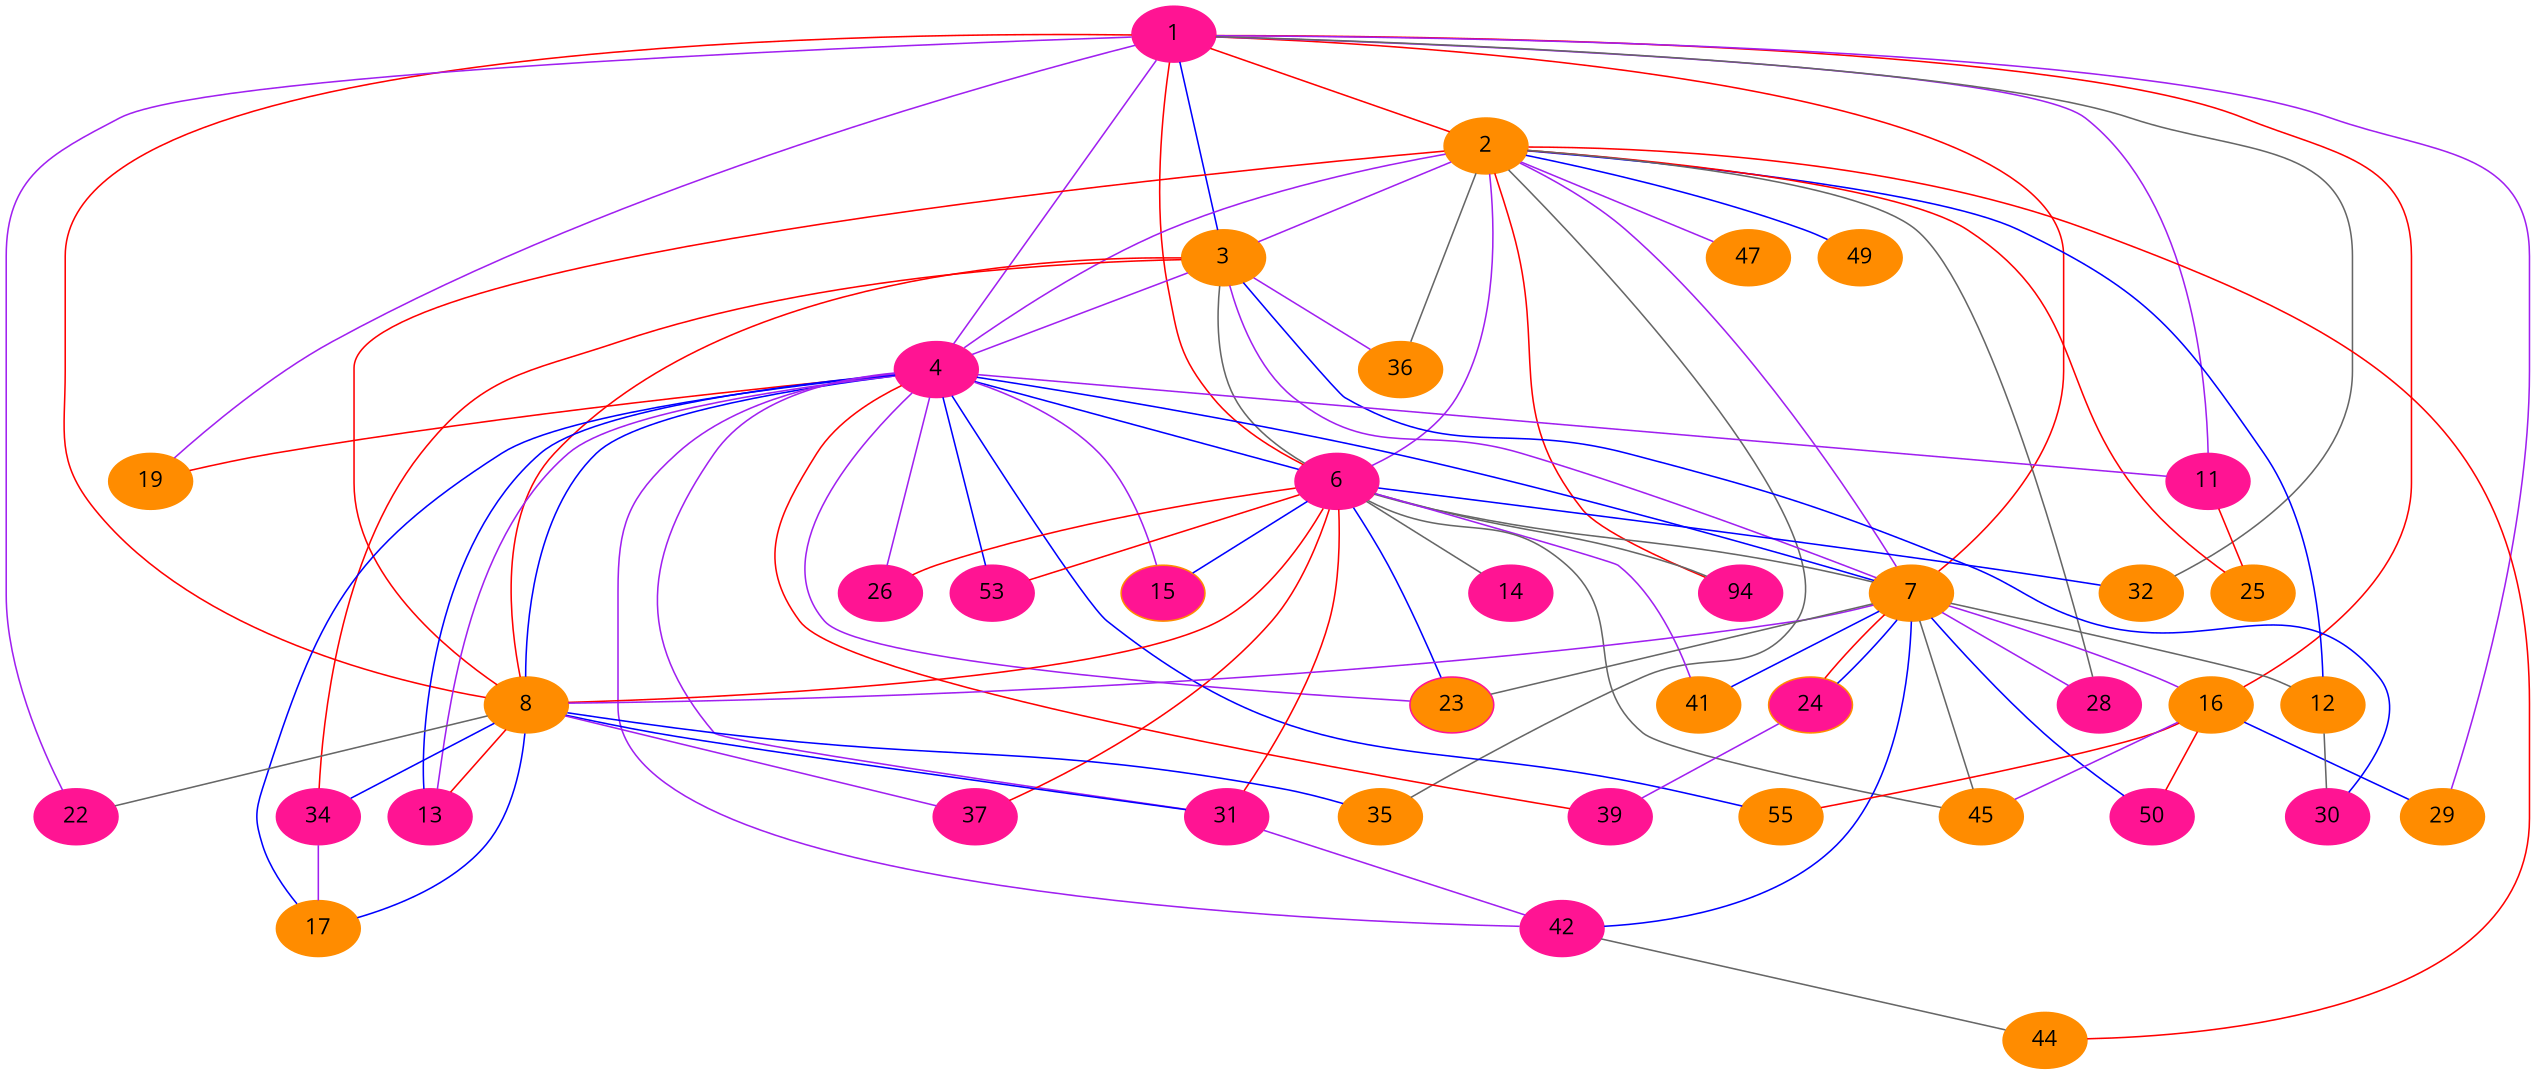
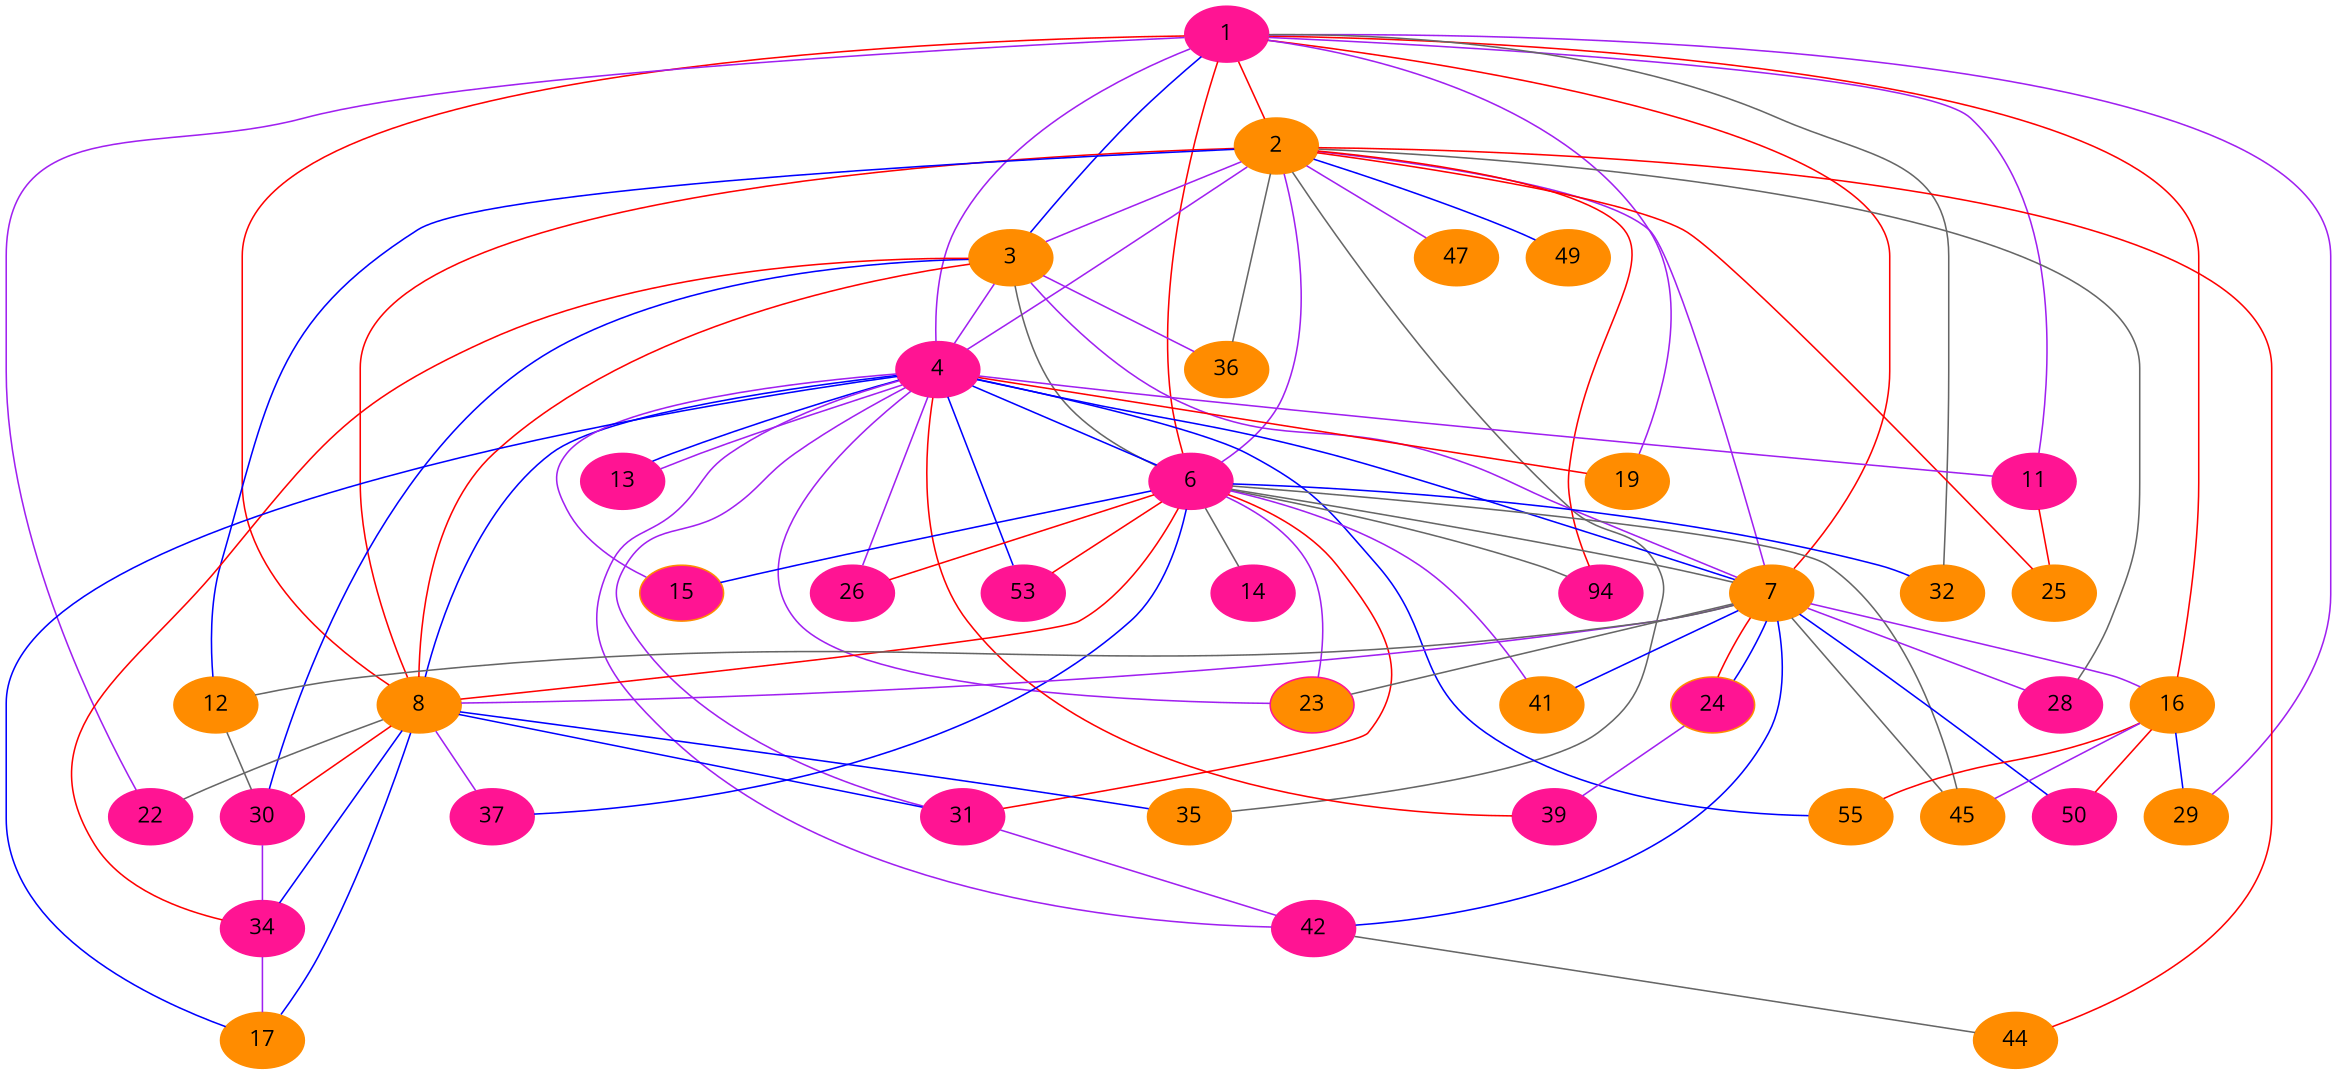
(1401, 590) -> (1310, 568)
(1183, 700) -> (909, 744)
(478, 761) -> (341, 761)
none -> (262, 873)
